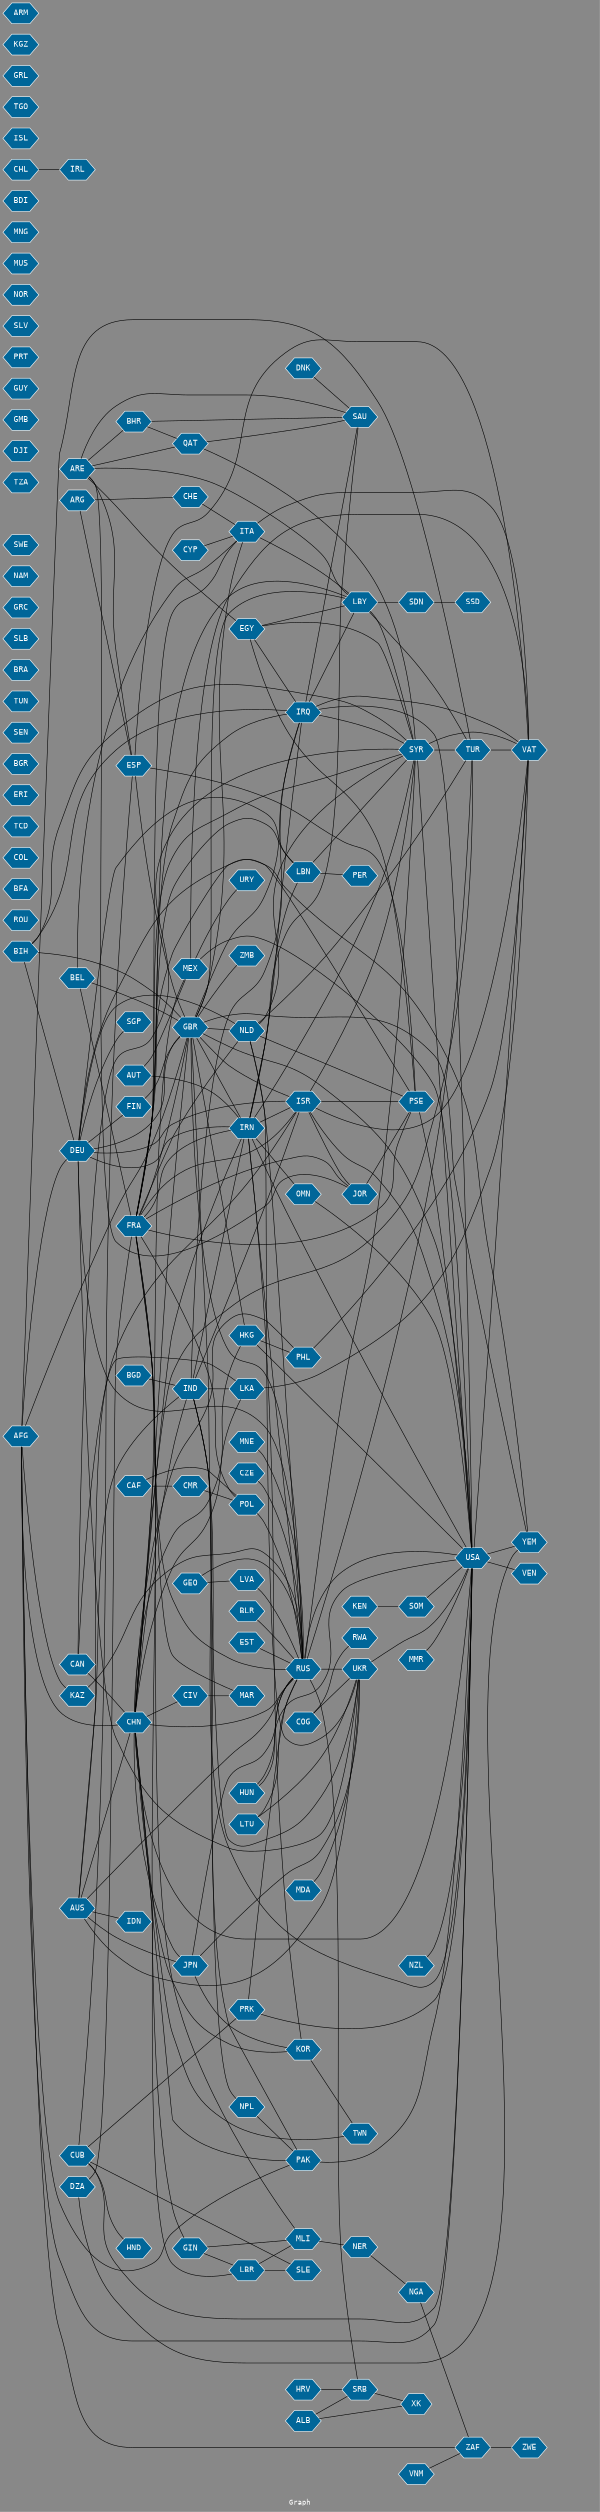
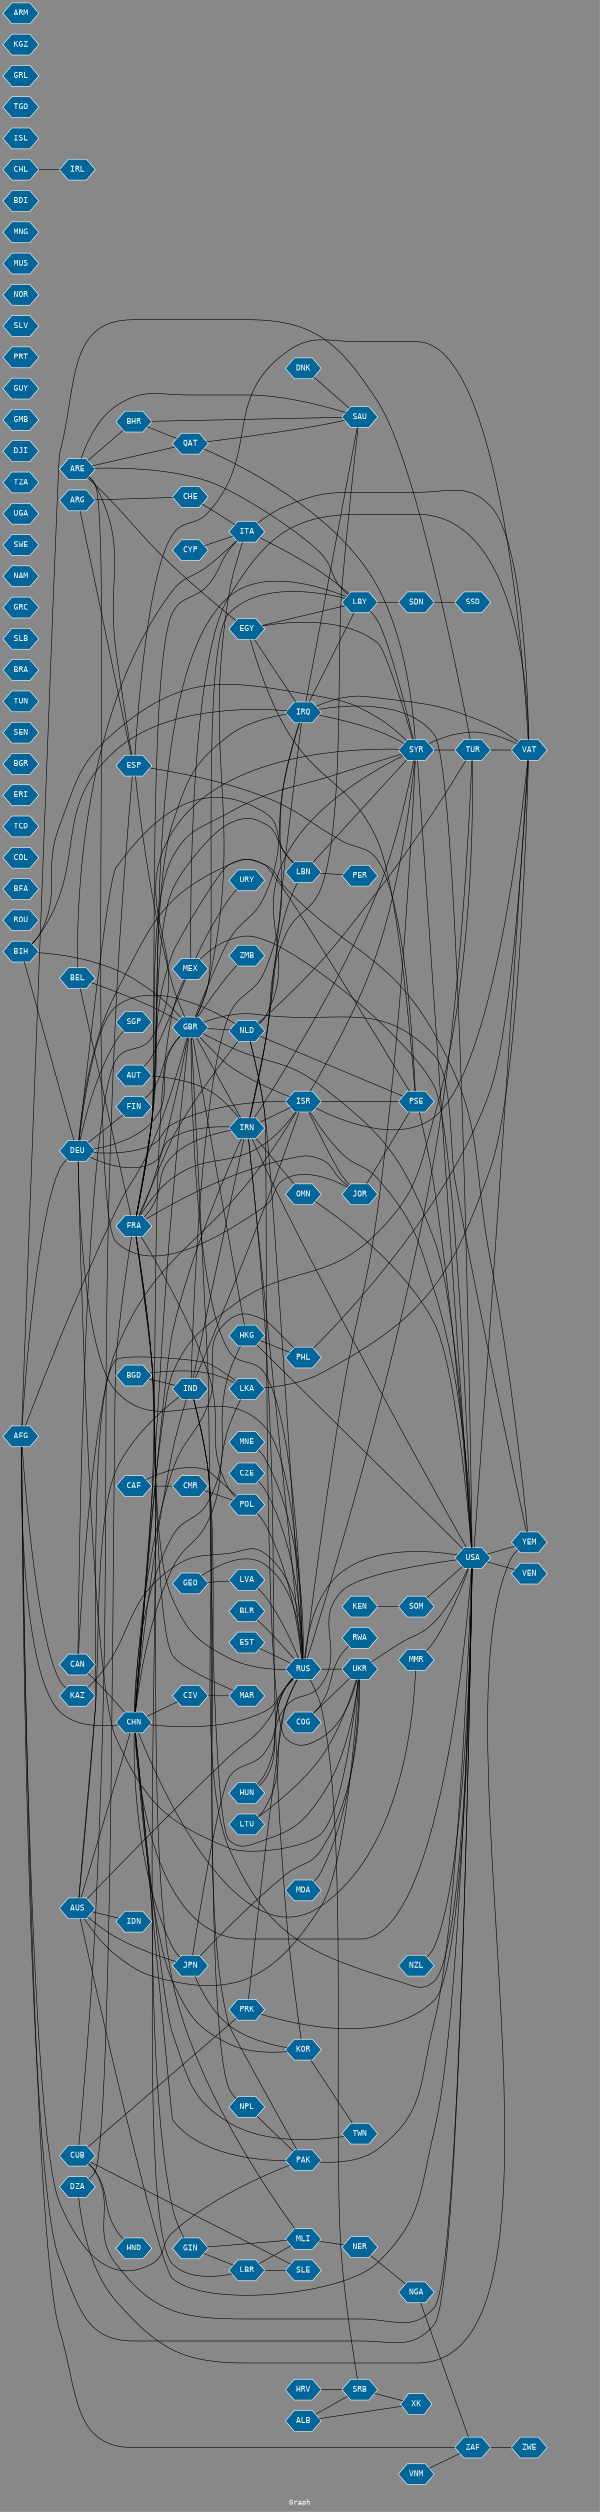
none -> (21, 514)
(423, 672) -> none
(318, 1238) -> none
(219, 1389) -> (186, 1371)
none -> (312, 1909)
none -> (414, 2212)
